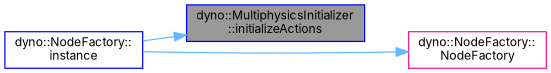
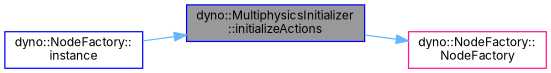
(269, 53) -> (380, 37)
